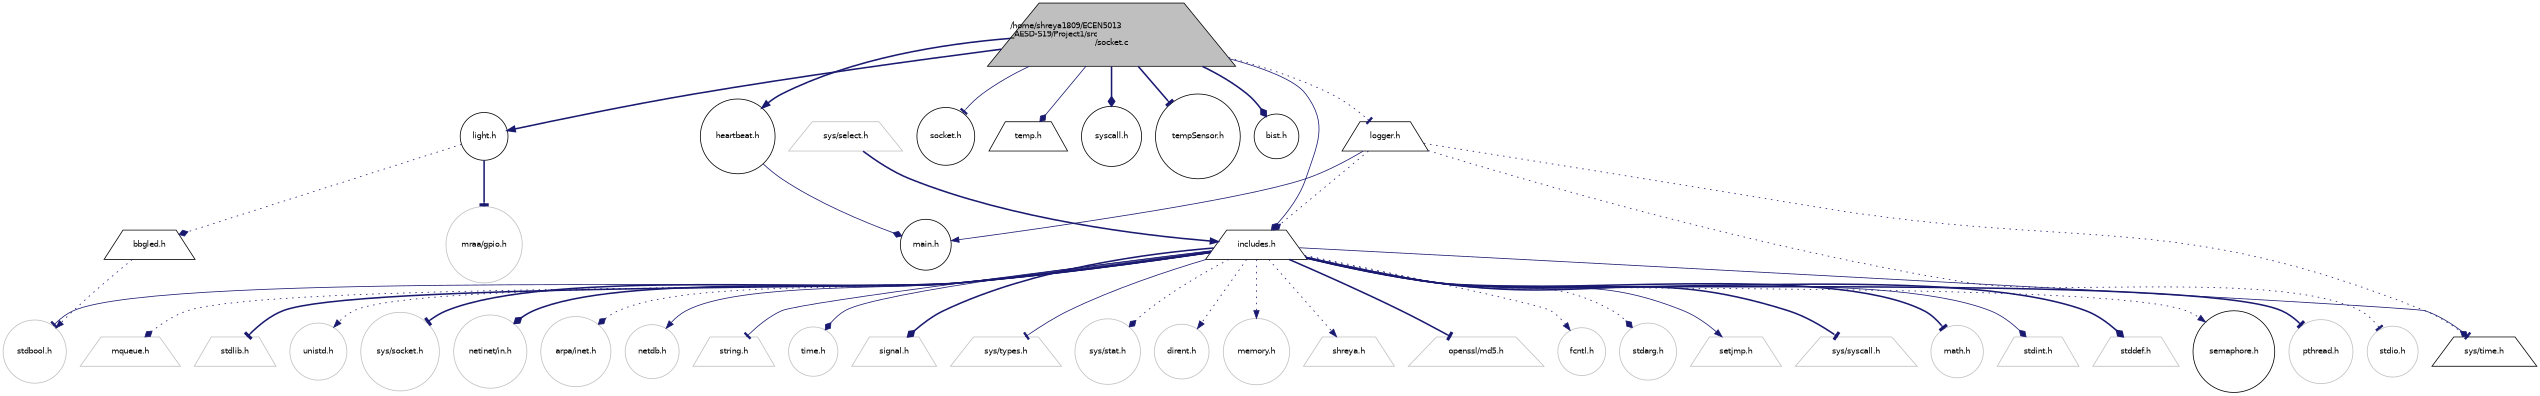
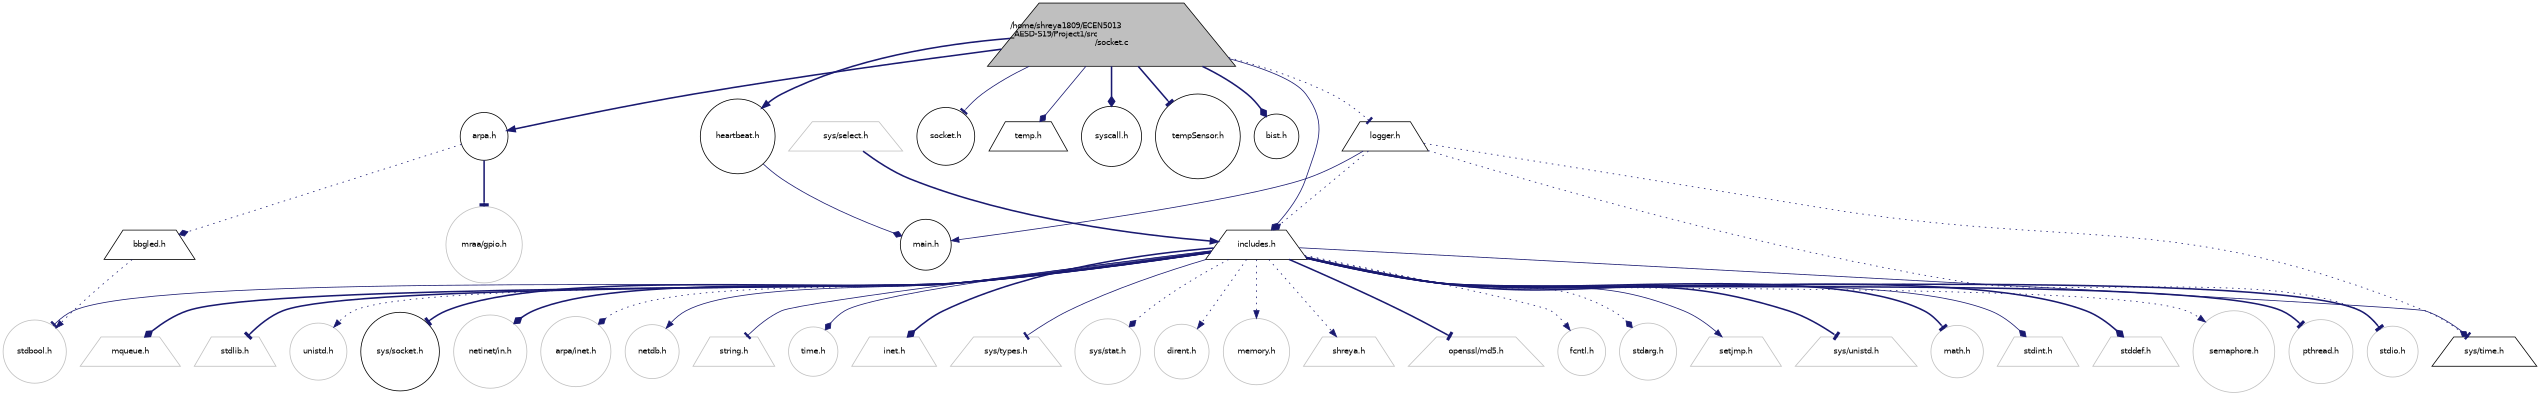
(484, 136) -> (484, 136)
none -> (1845, 285)
(679, 288) -> (679, 288)
(400, 352) -> (400, 352)
(894, 352) -> (894, 352)
(1856, 352) -> (1856, 352)
(2234, 352) -> (2234, 352)
